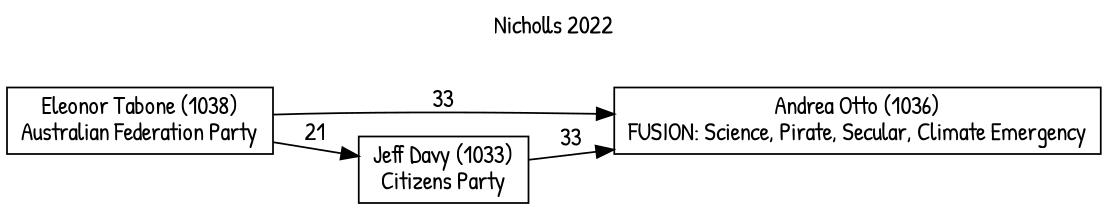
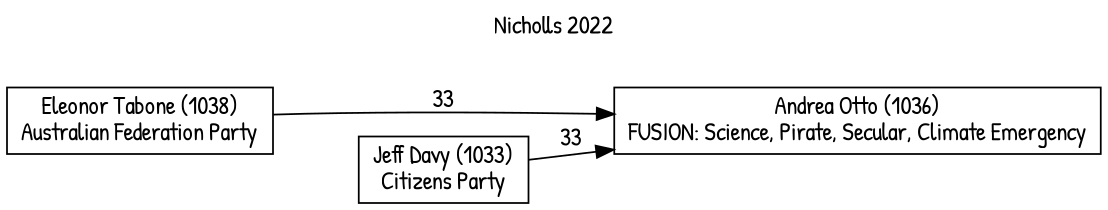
(307, 148) -> none
